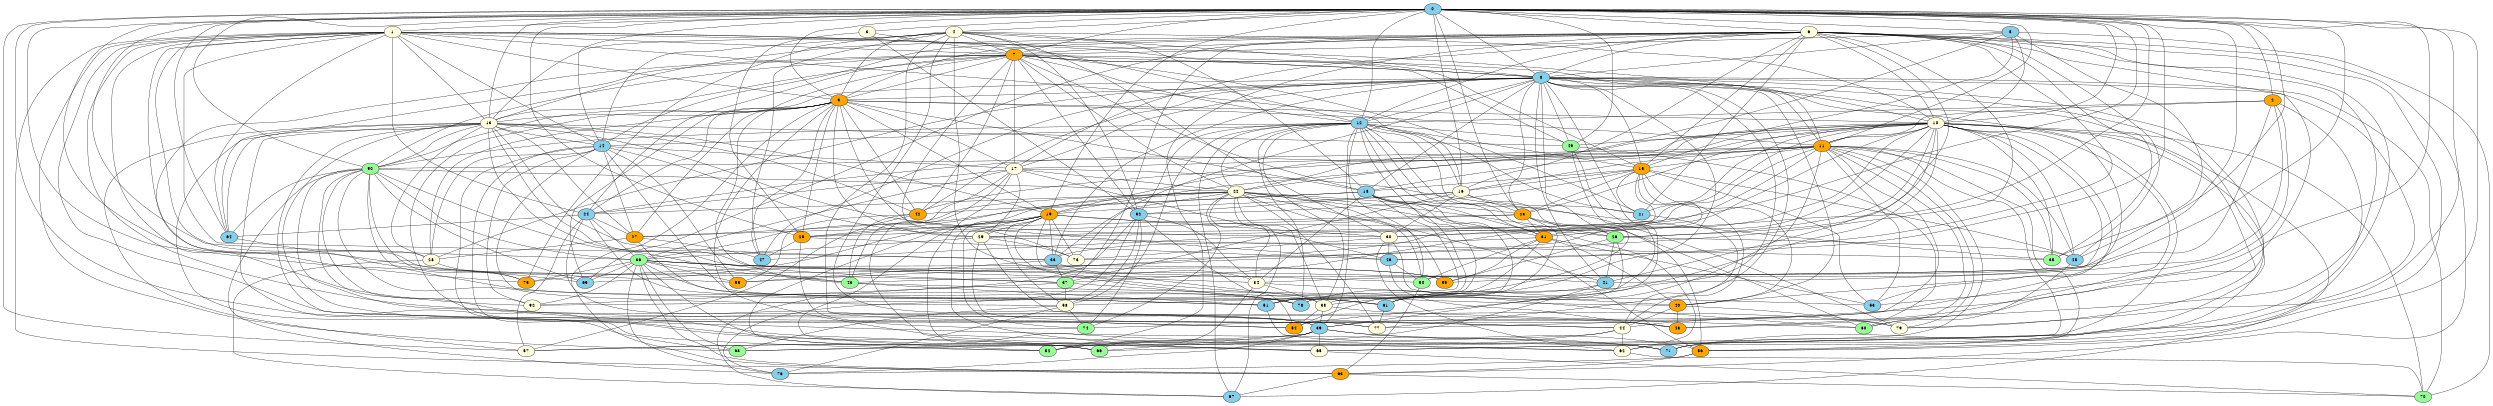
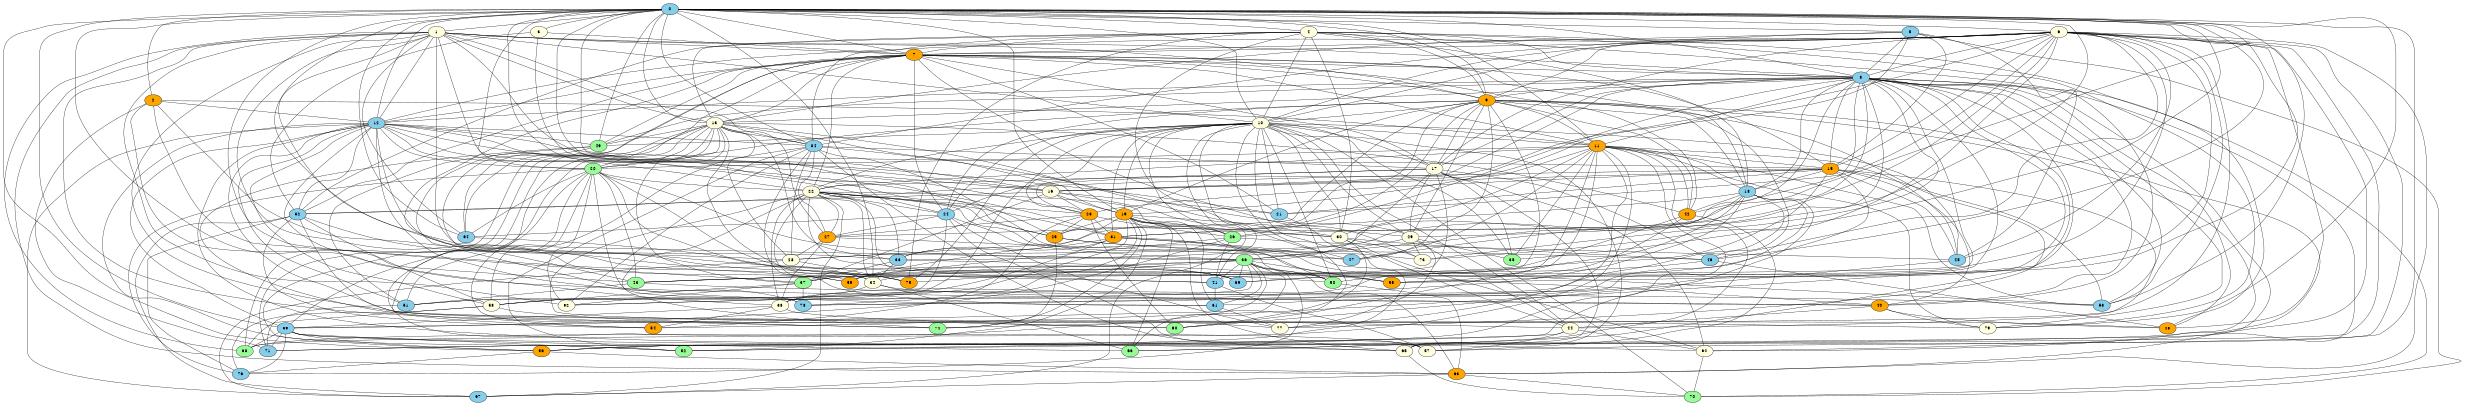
(2062, 92) -> (2221, 125)
(602, 146) -> (814, 146)
(370, 169) -> (593, 169)
